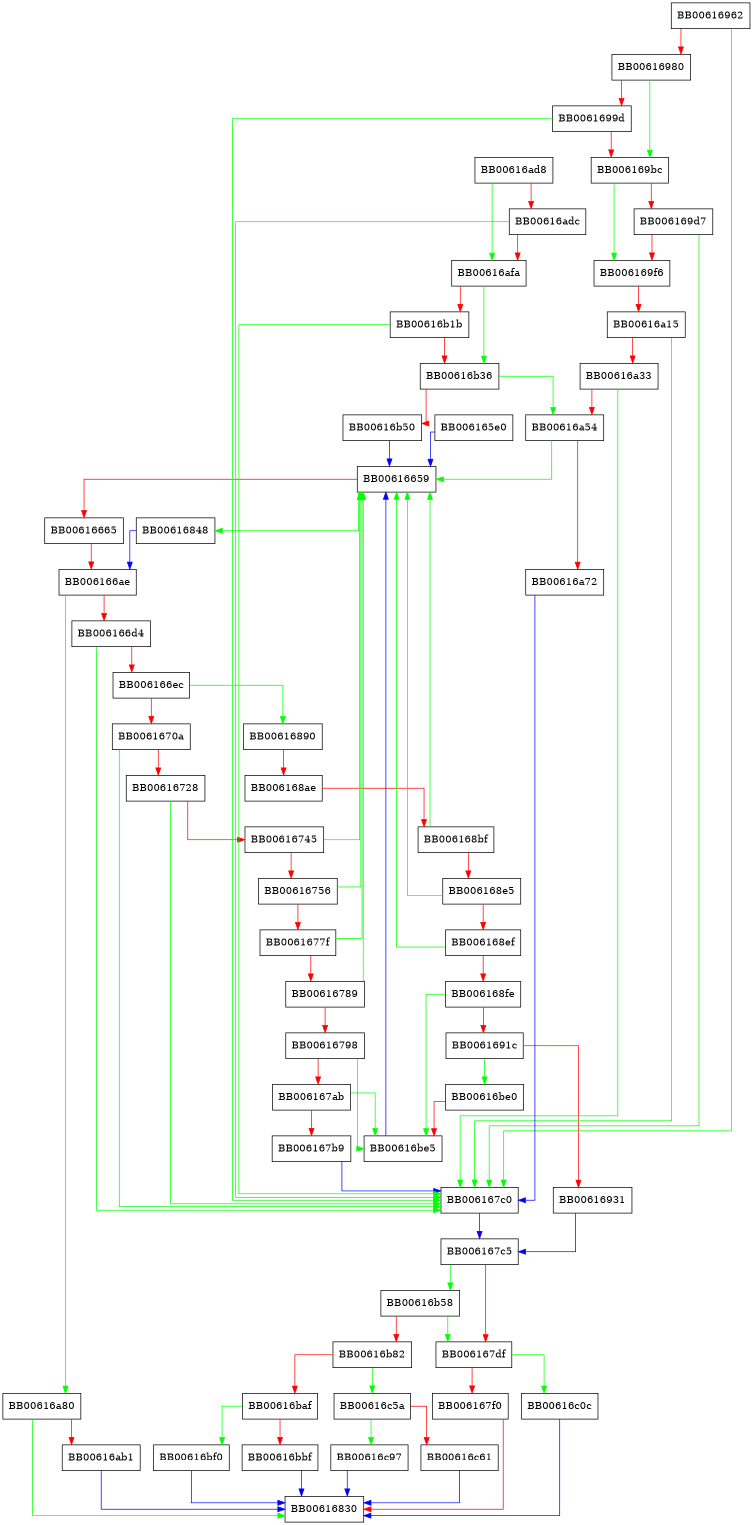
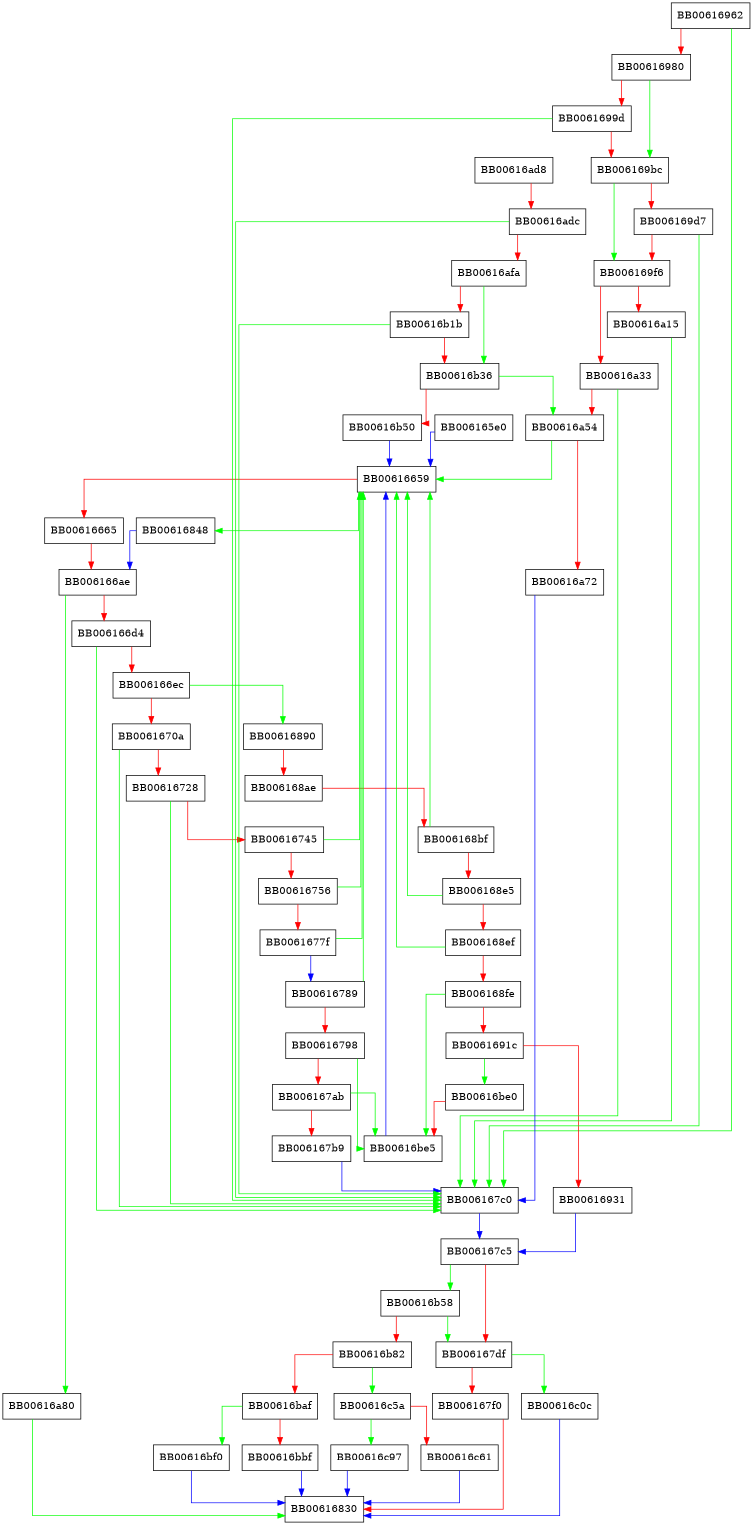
(492, 216) -> none
(633, 347) -> (601, 321)
(311, 965) -> (311, 965)
(101, 1458) -> none
